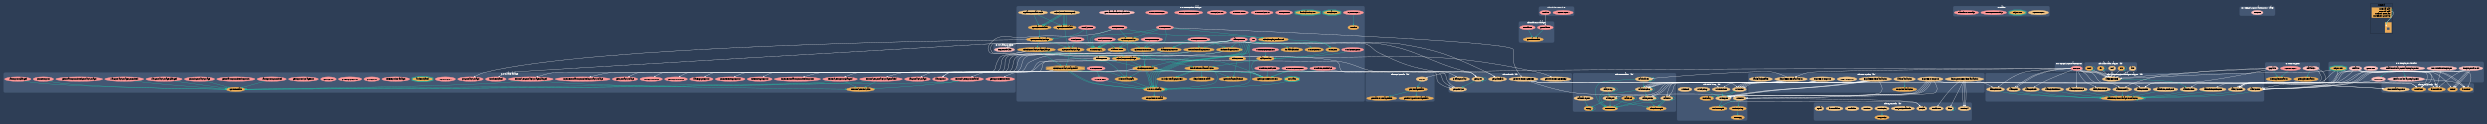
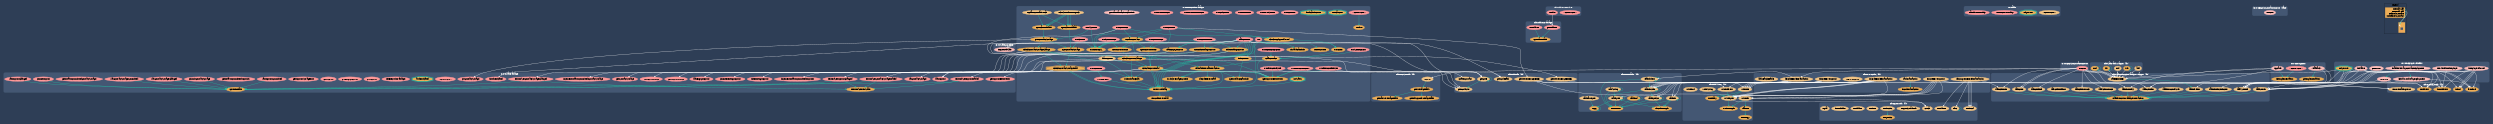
(1117, 50) -> (1120, 50)
(1738, 109) -> (1746, 109)
